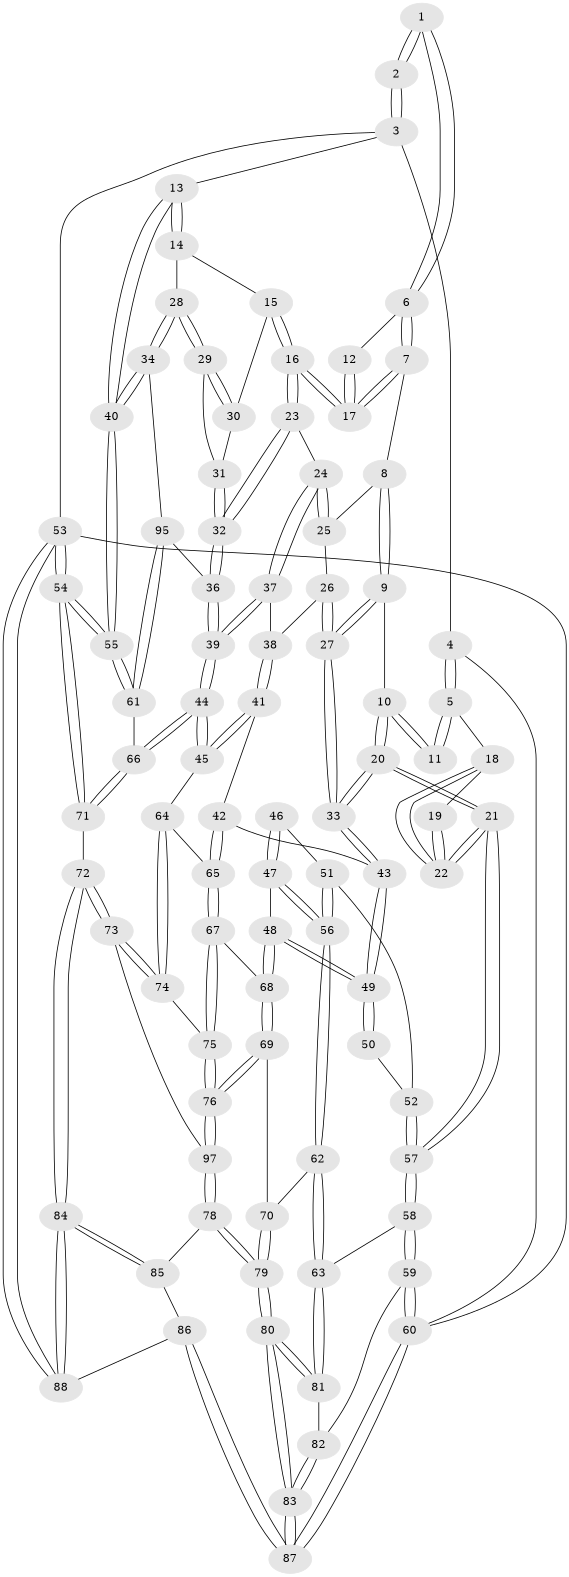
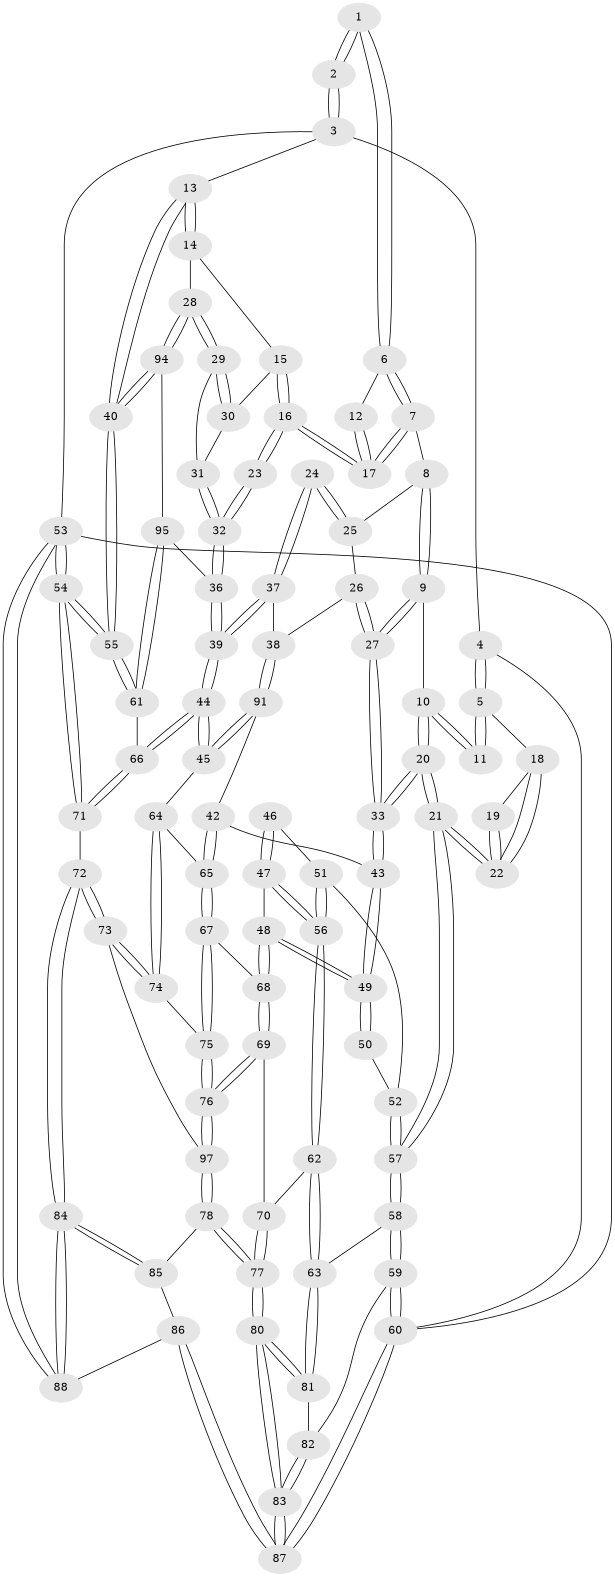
(148, 360) -> (162, 360)
(307, 446) -> none
(259, 703) -> (261, 703)
(262, 1274) -> (258, 1274)
